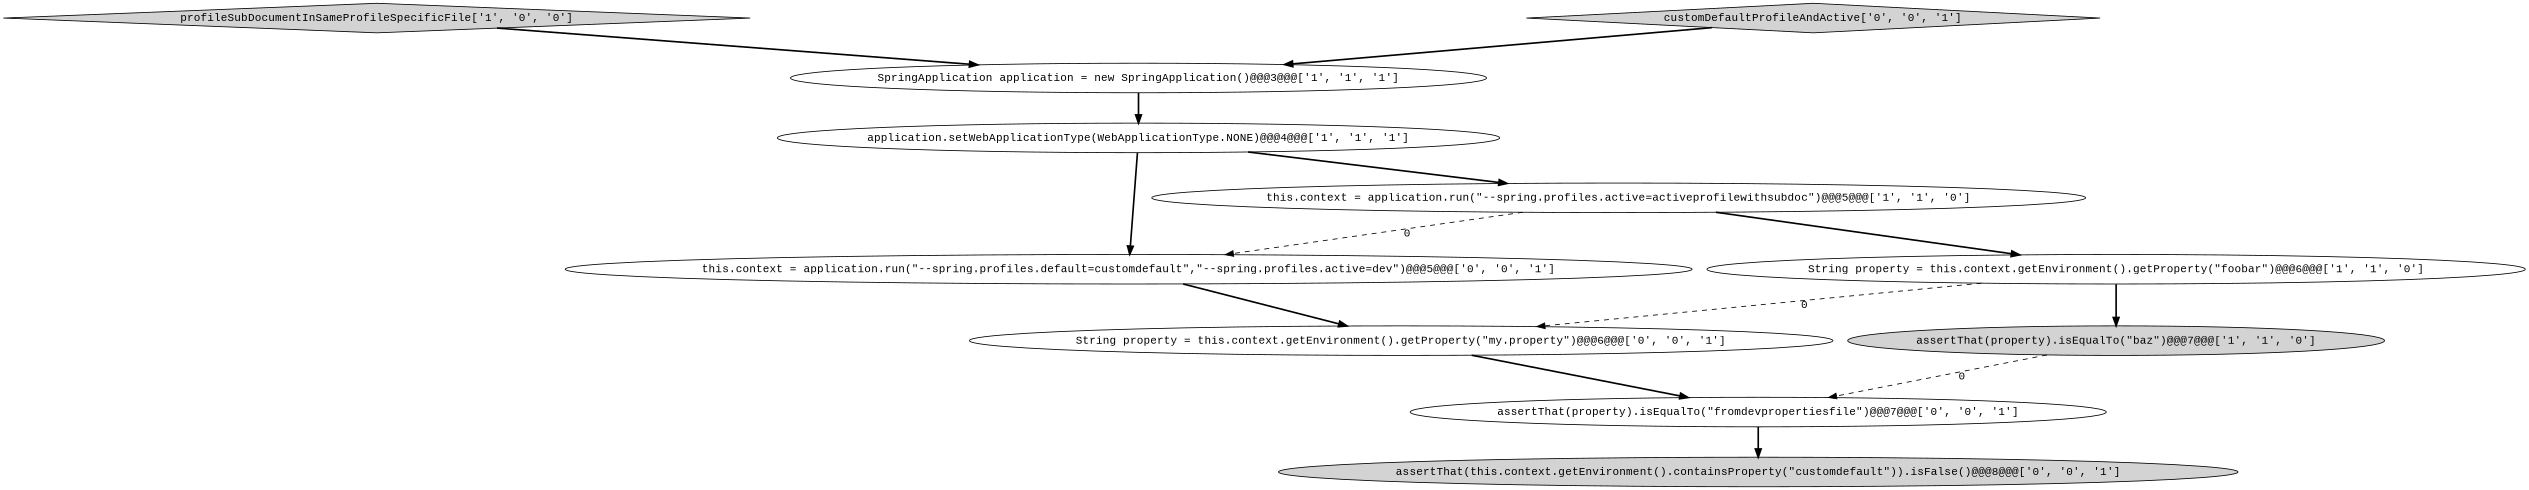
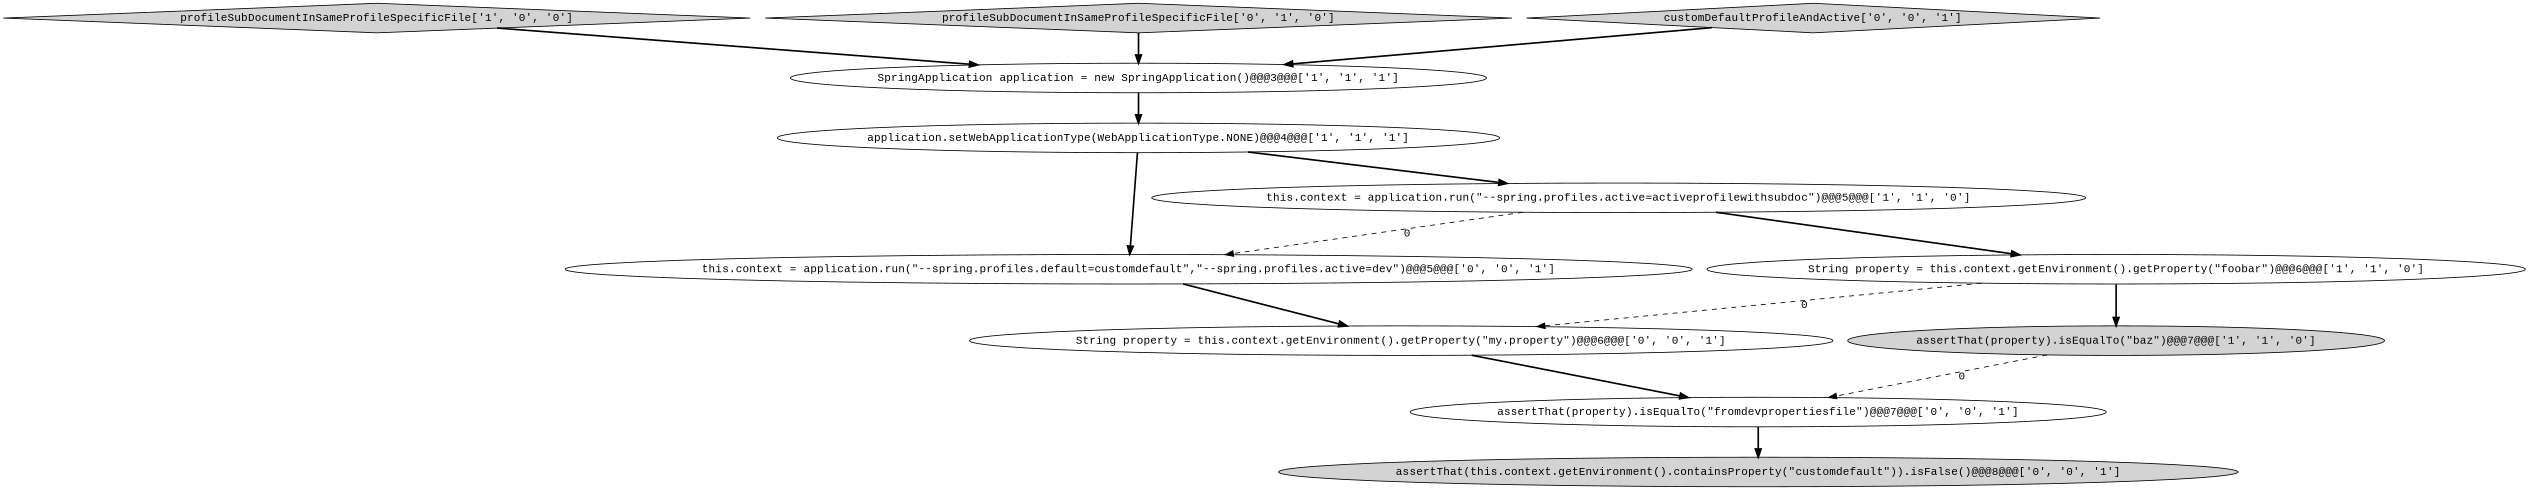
none -> (1138, 18)
